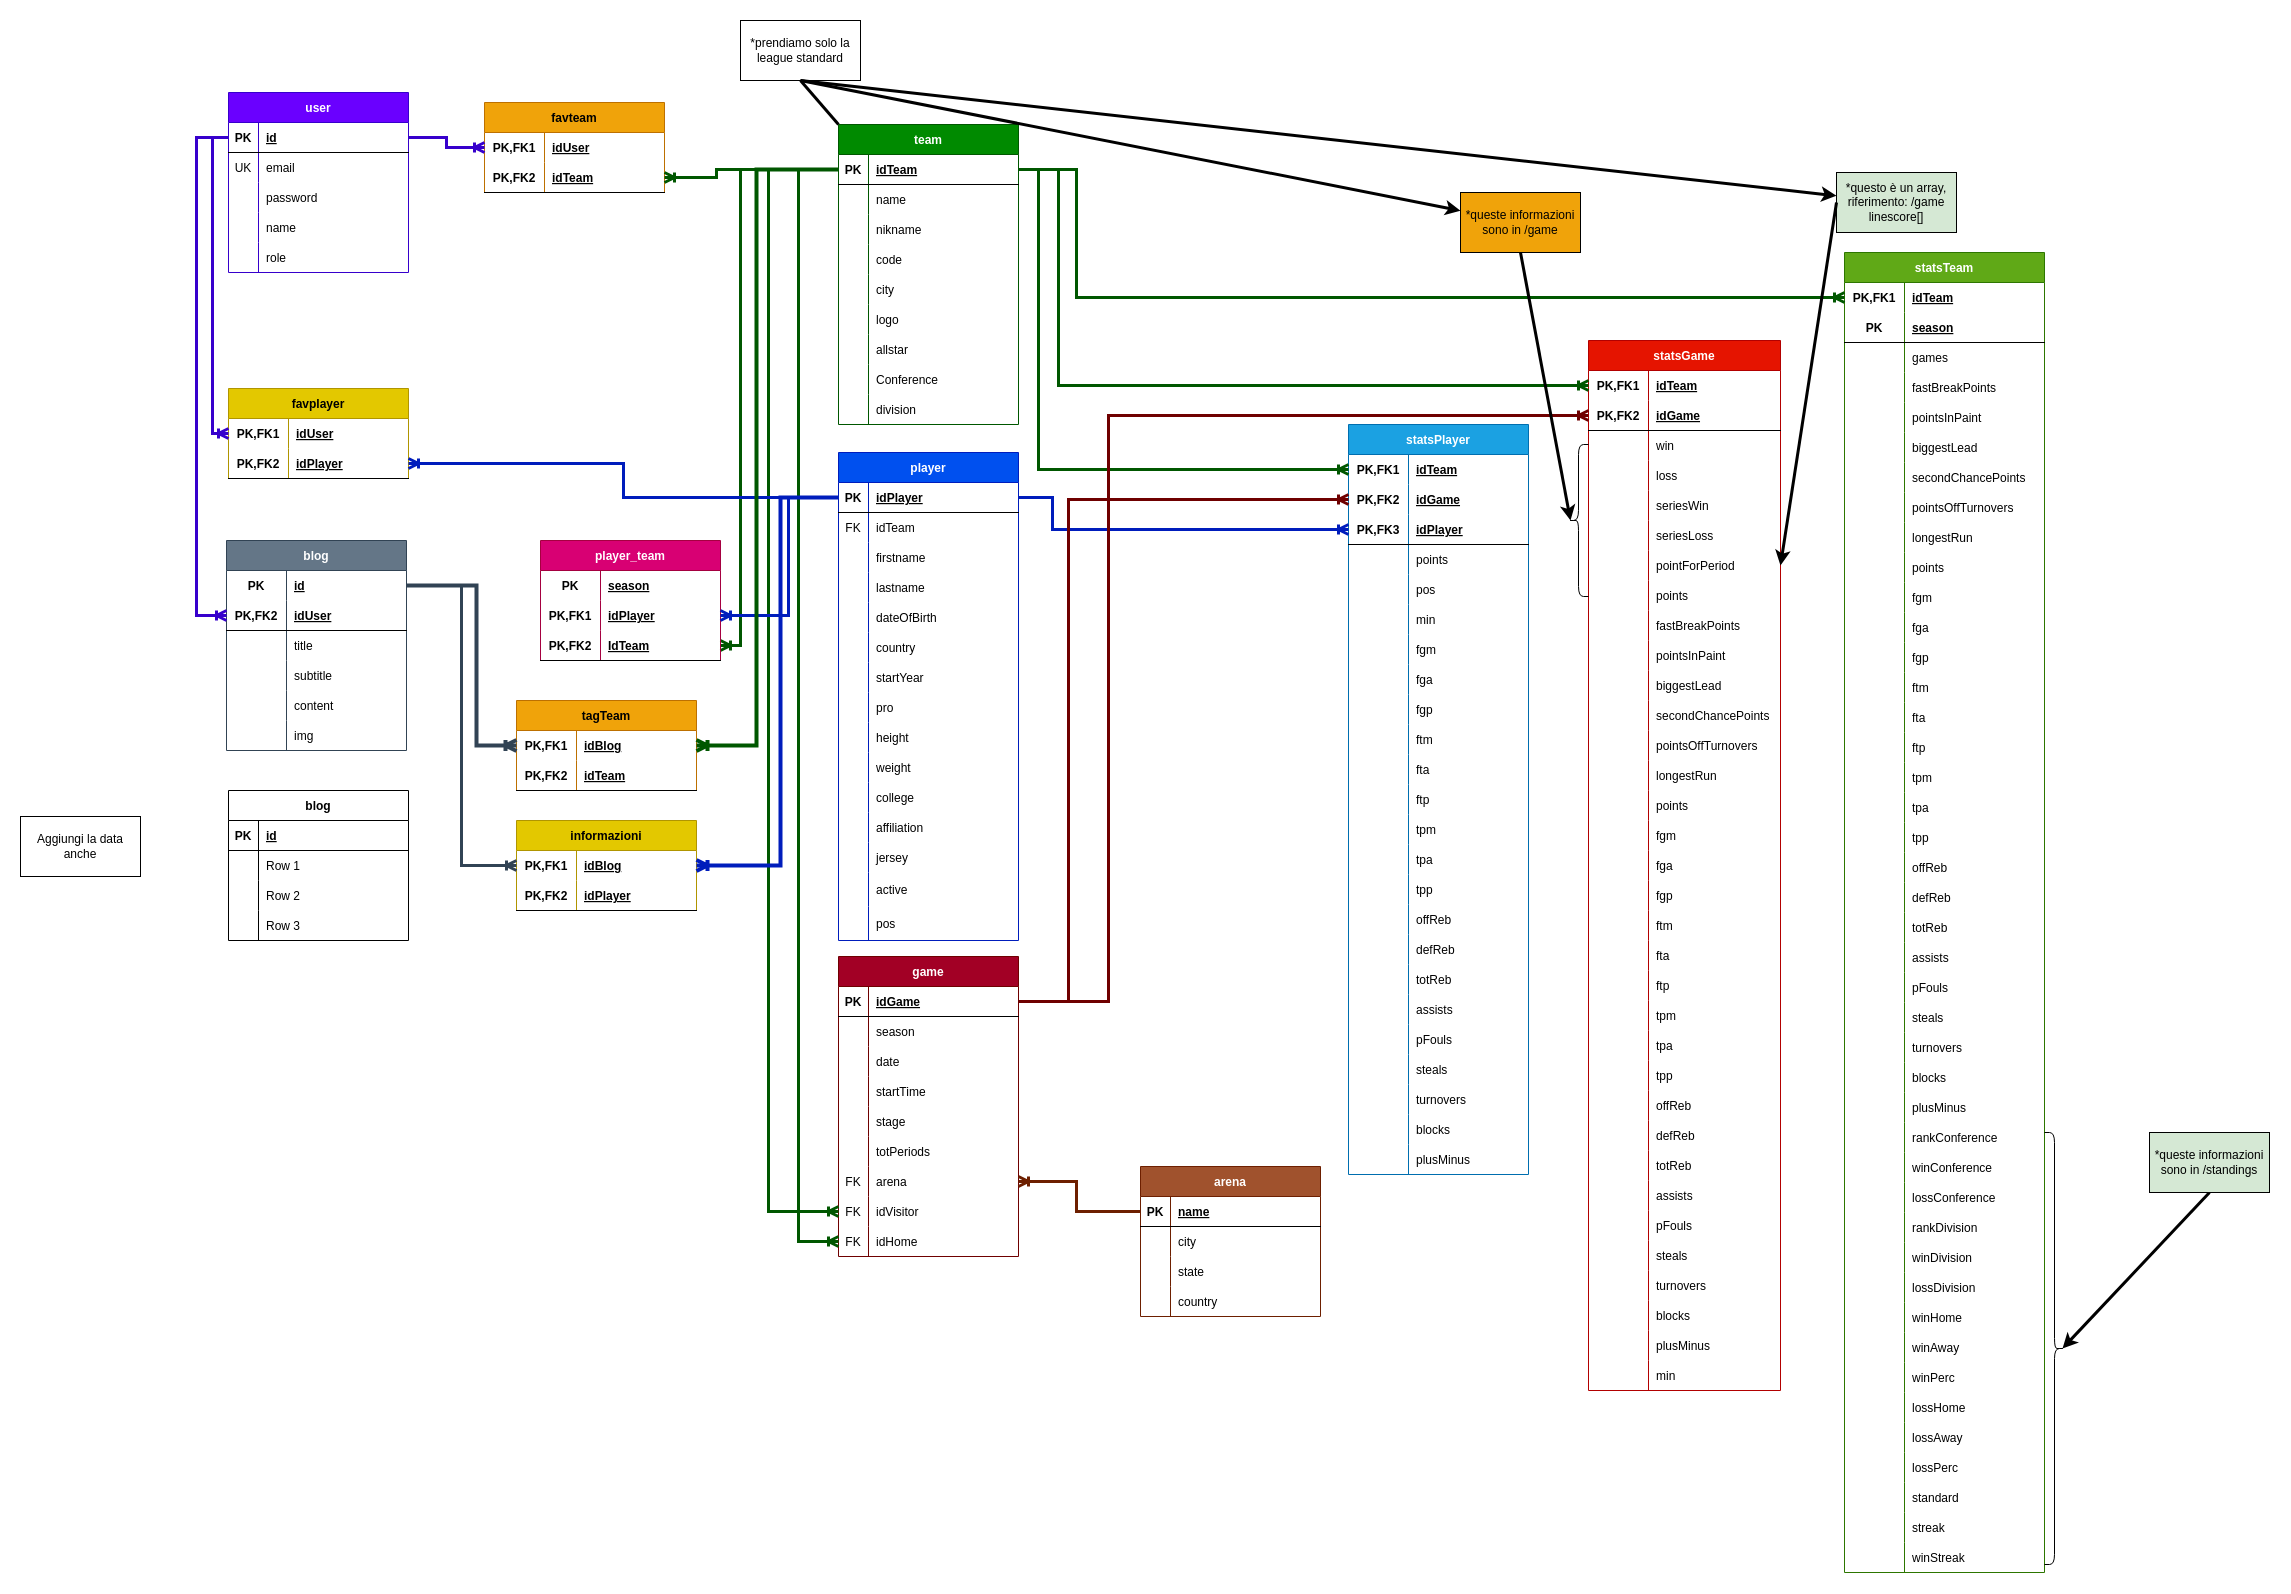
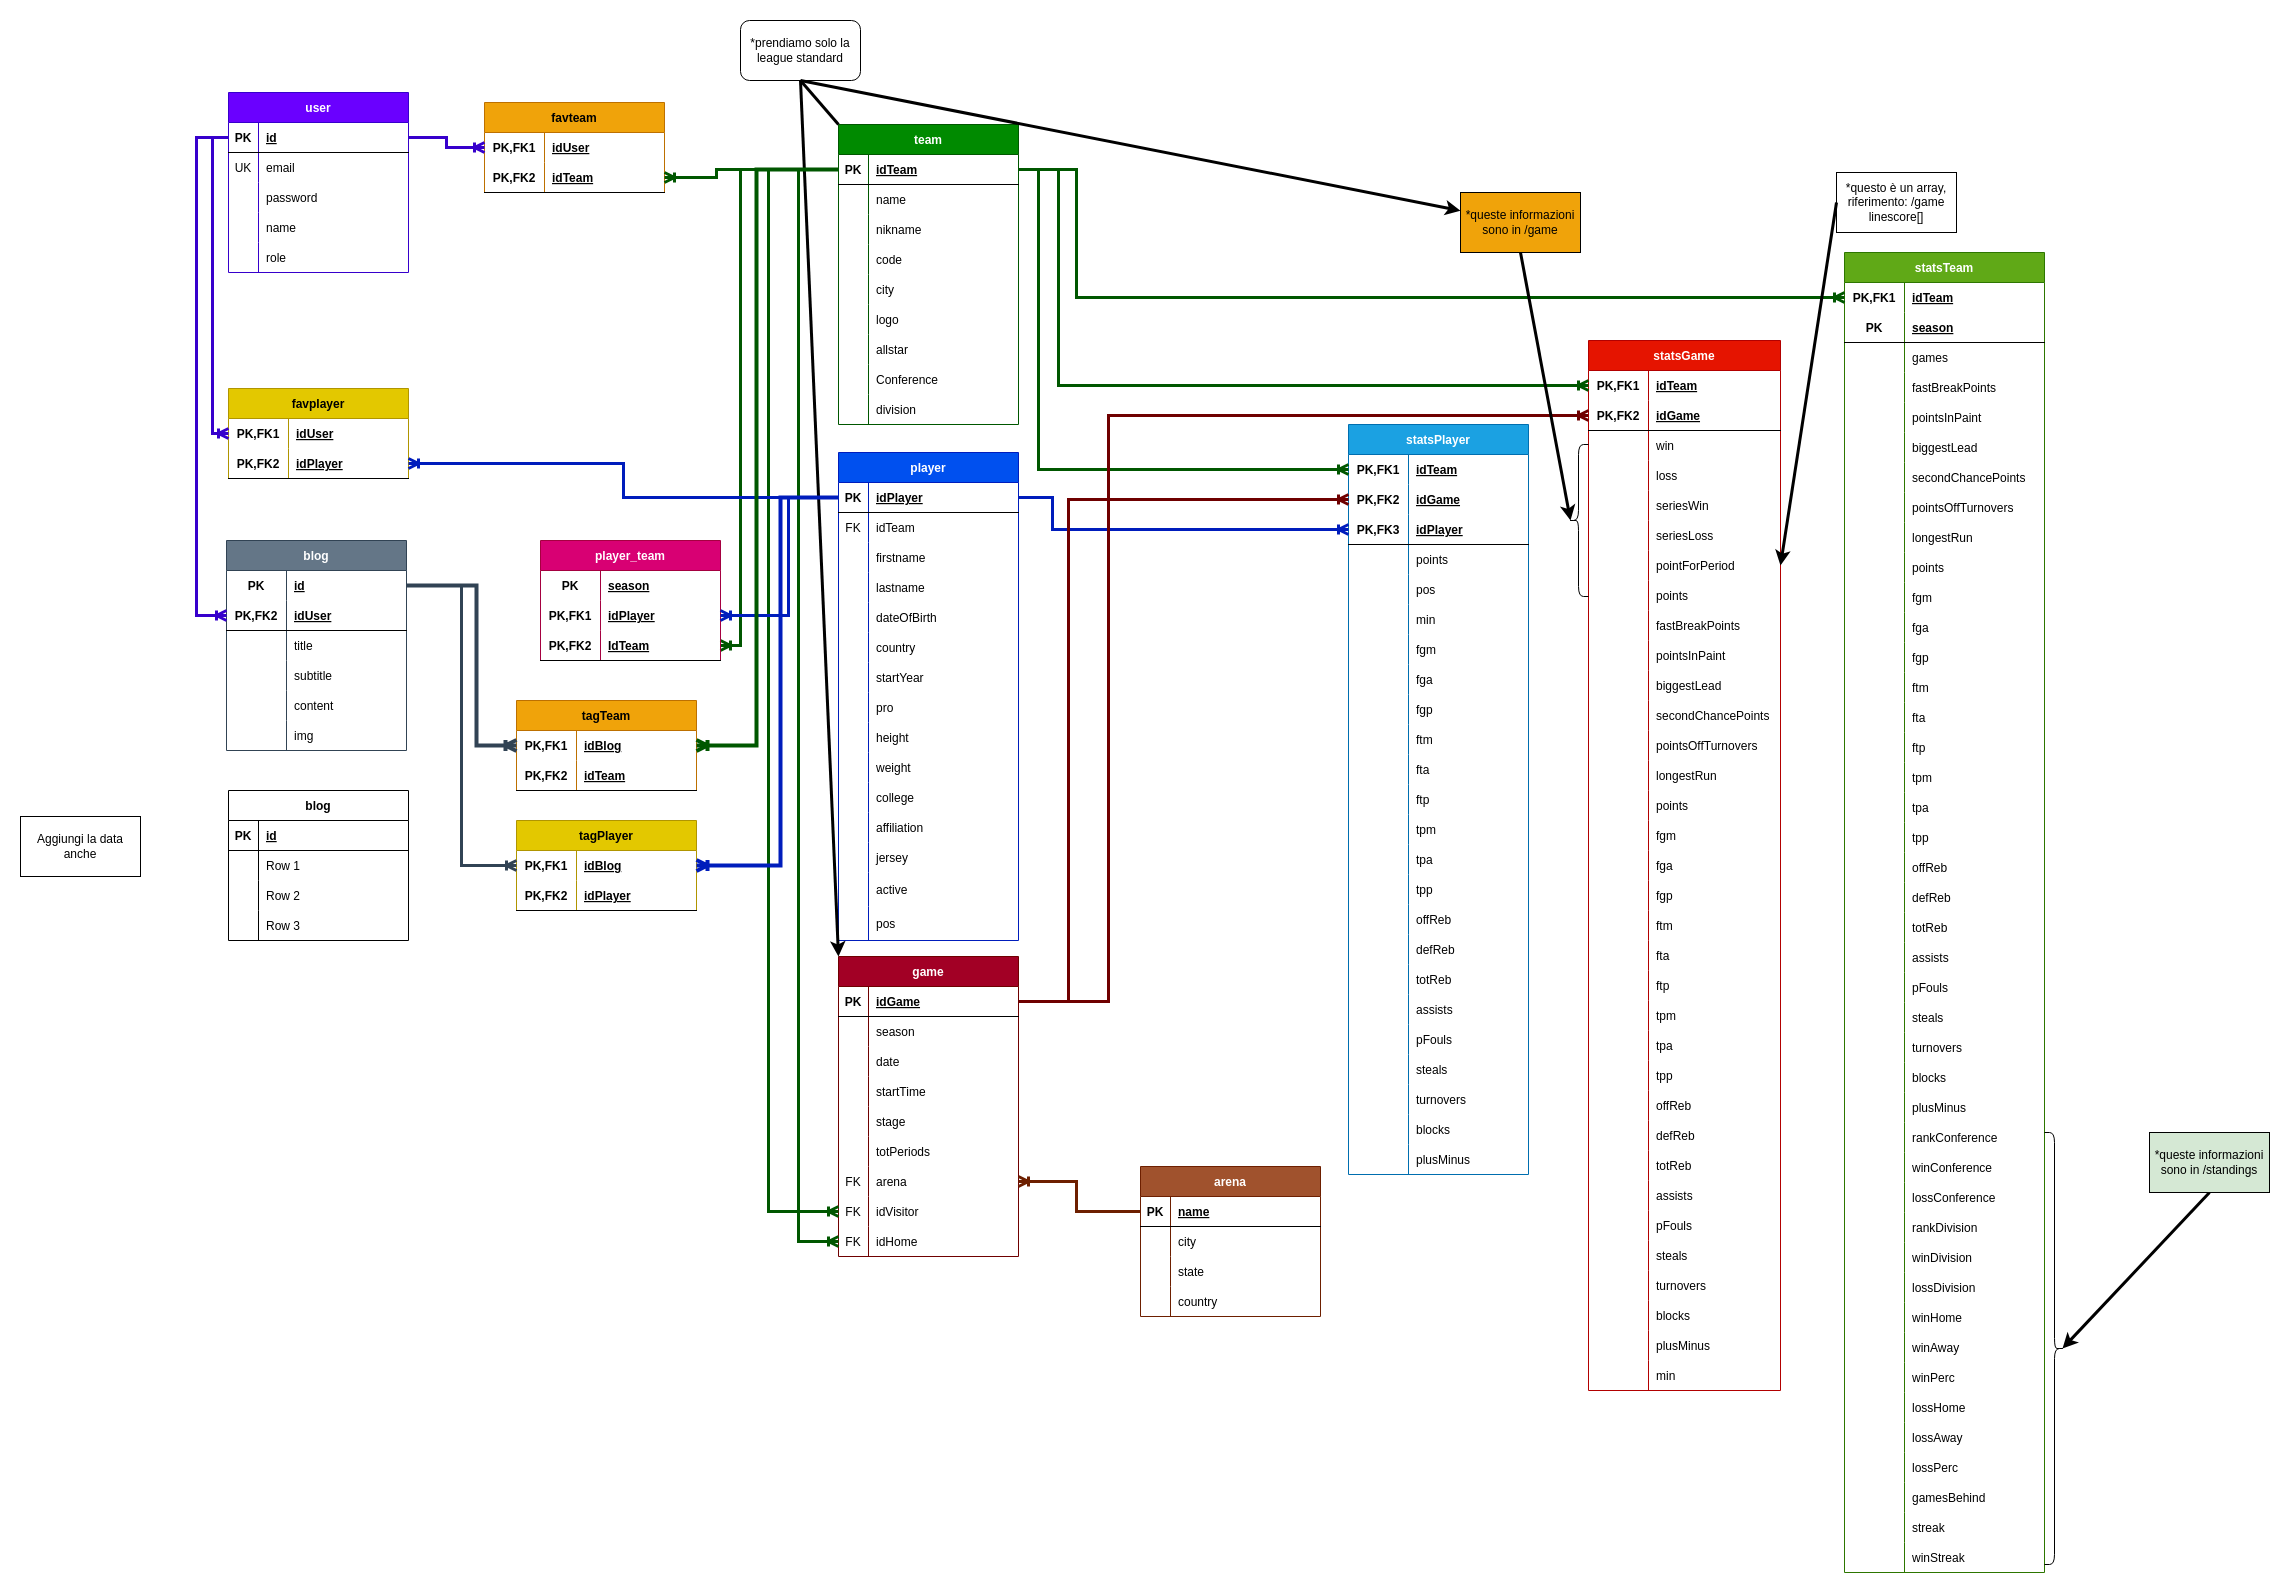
(801, 51) -> (801, 51)
(1321, 138) -> (818, 495)
(1897, 203) -> (1897, 203)
(606, 836) -> (606, 836)
(1939, 1498) -> (1947, 1498)
